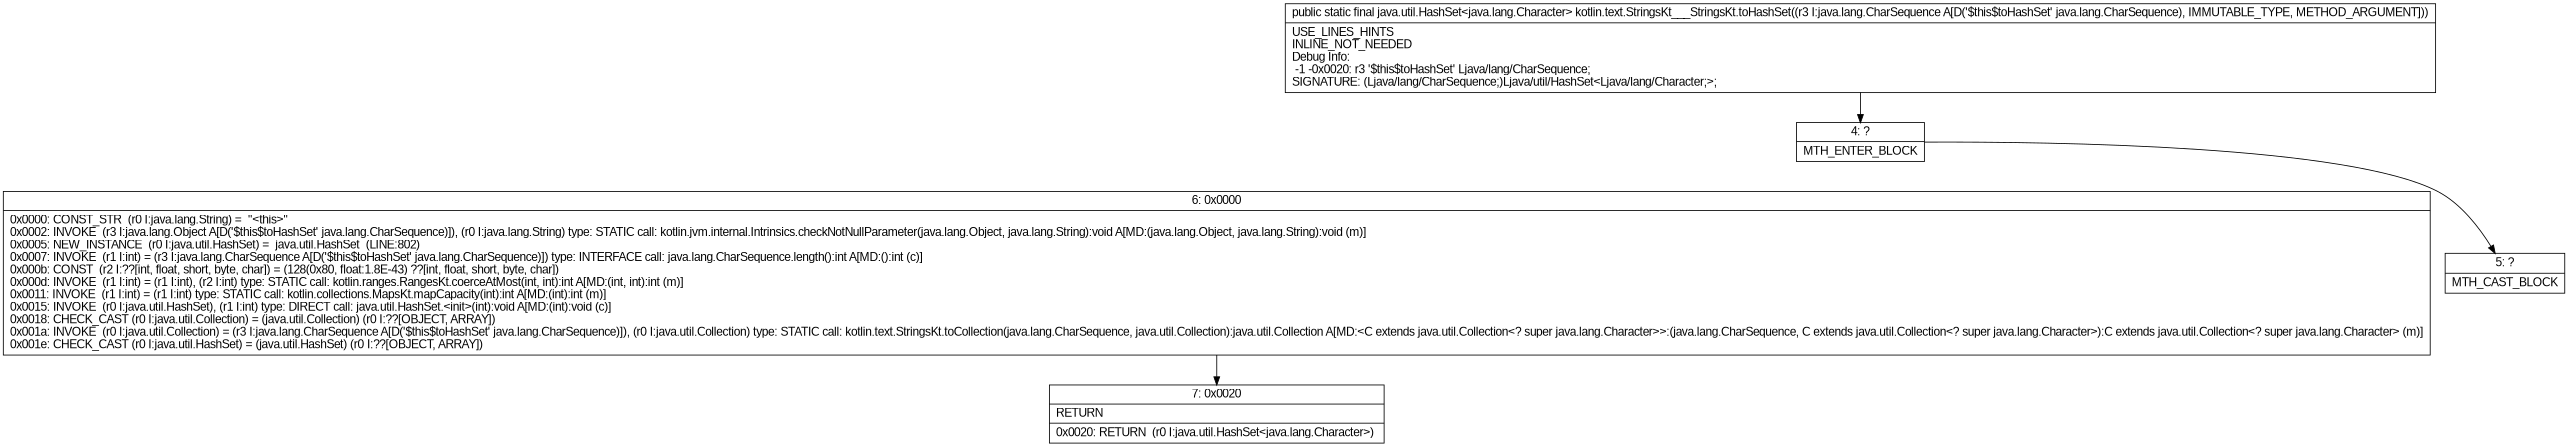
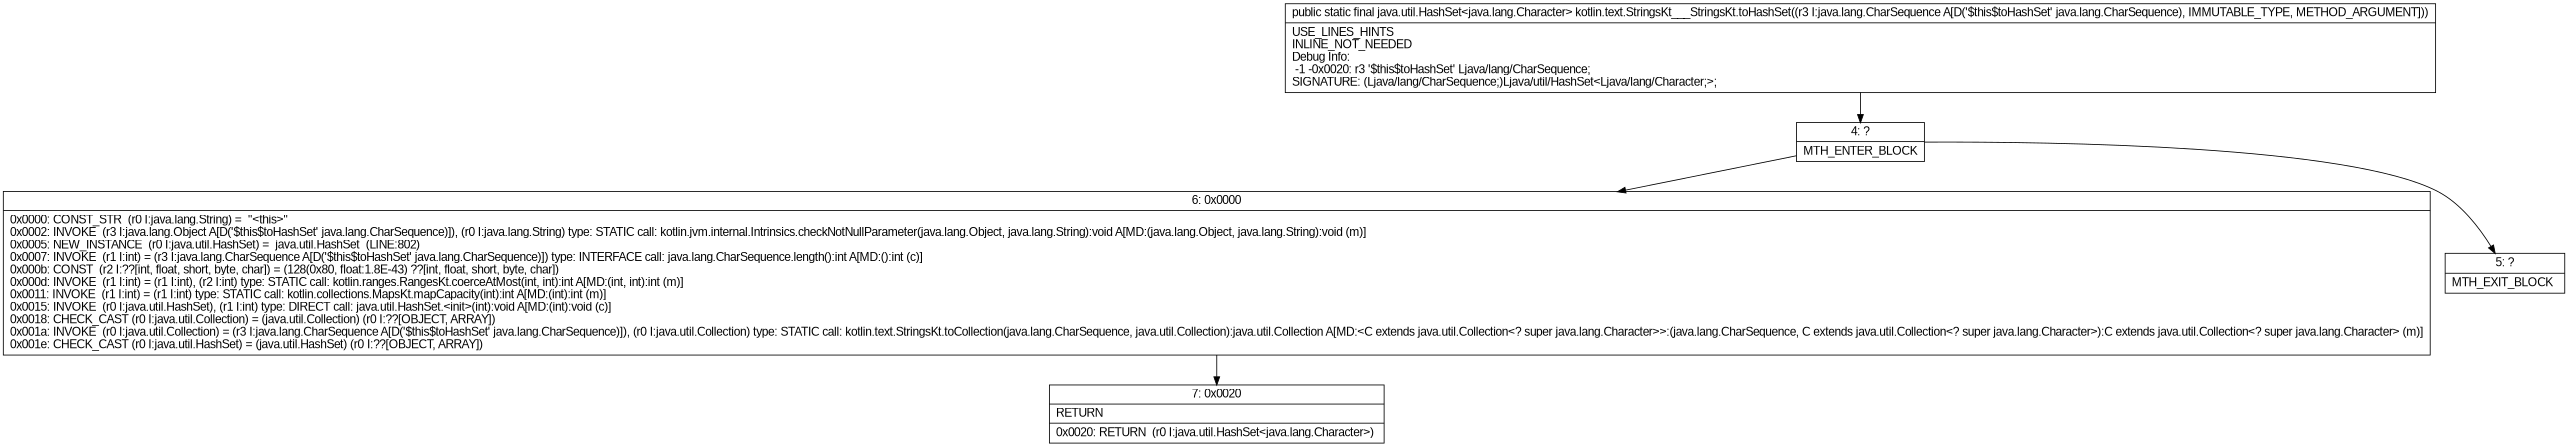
none -> (1711, 173)
(2505, 283) -> (2502, 283)
